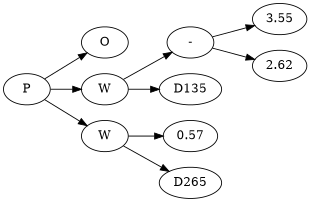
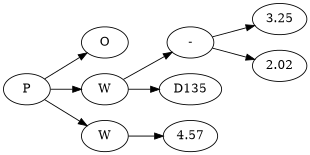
(280, 19) -> (280, 19)
(280, 66) -> (280, 66)
(190, 136) -> (190, 136)
(190, 183) -> none
